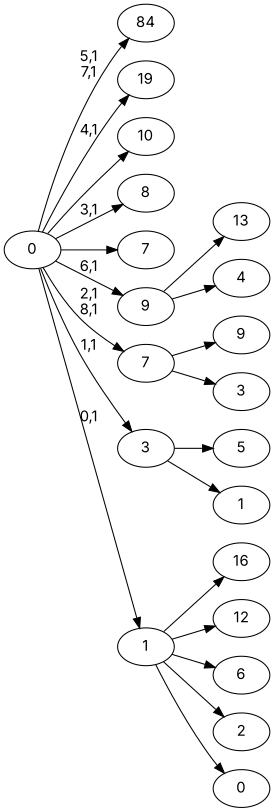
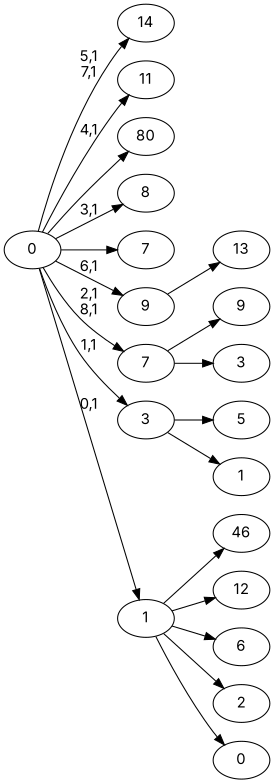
(146, 23) -> (146, 23)
(146, 80) -> (146, 80)
(146, 136) -> (146, 136)
(241, 278) -> none
(241, 562) -> (241, 533)
